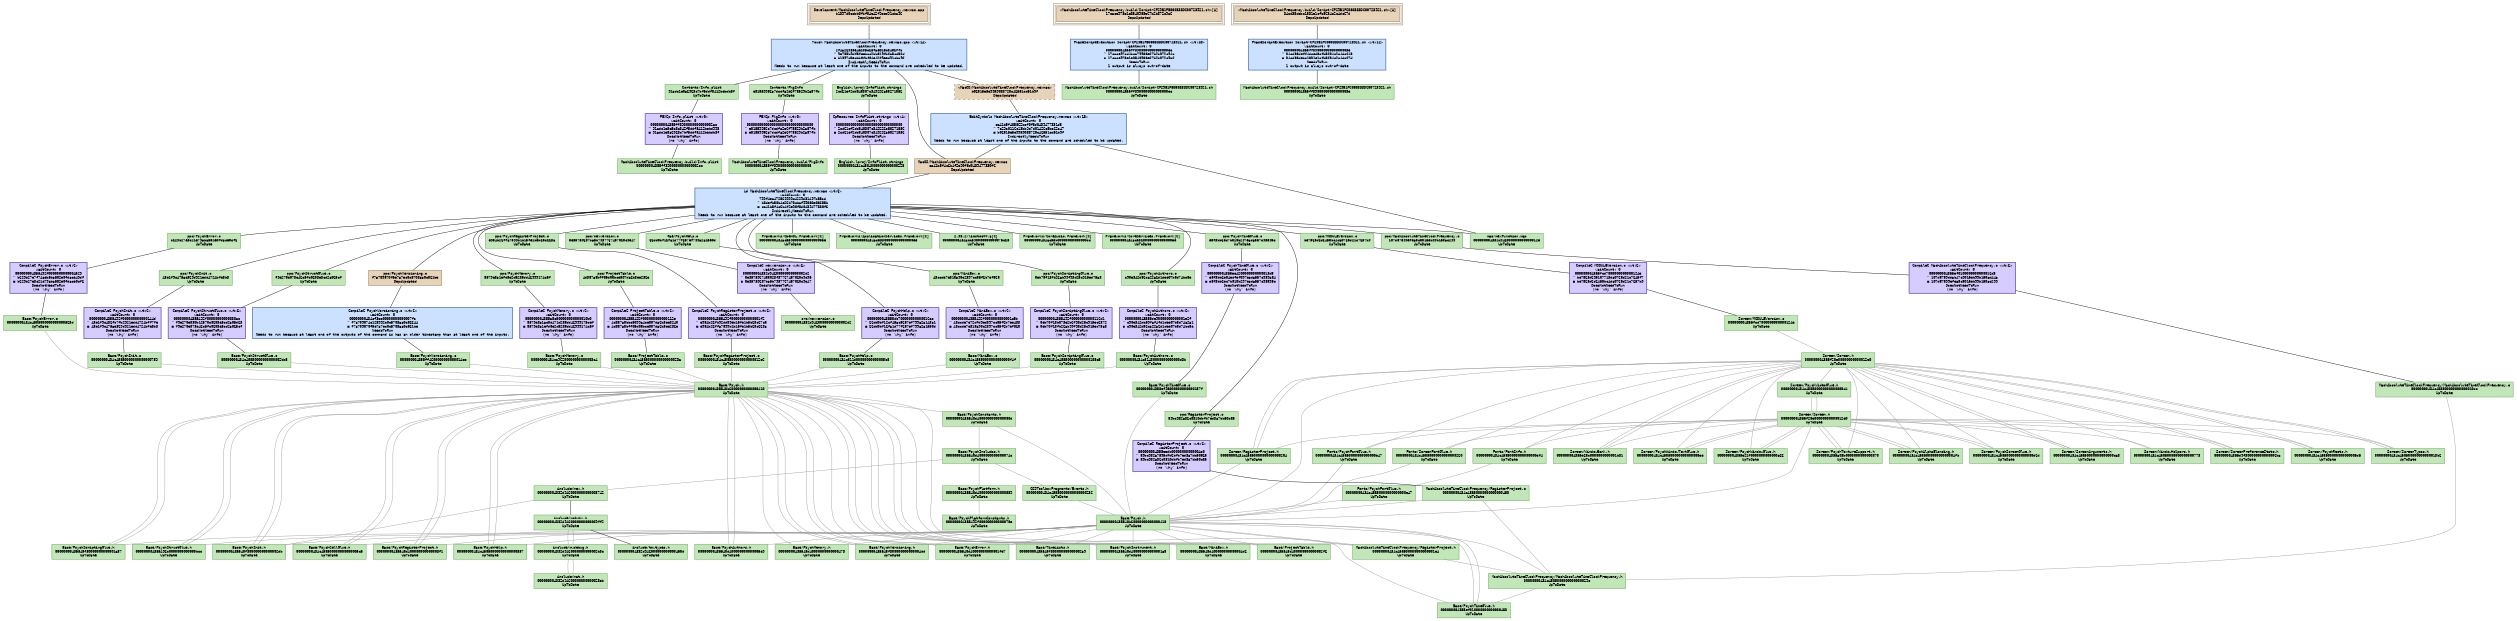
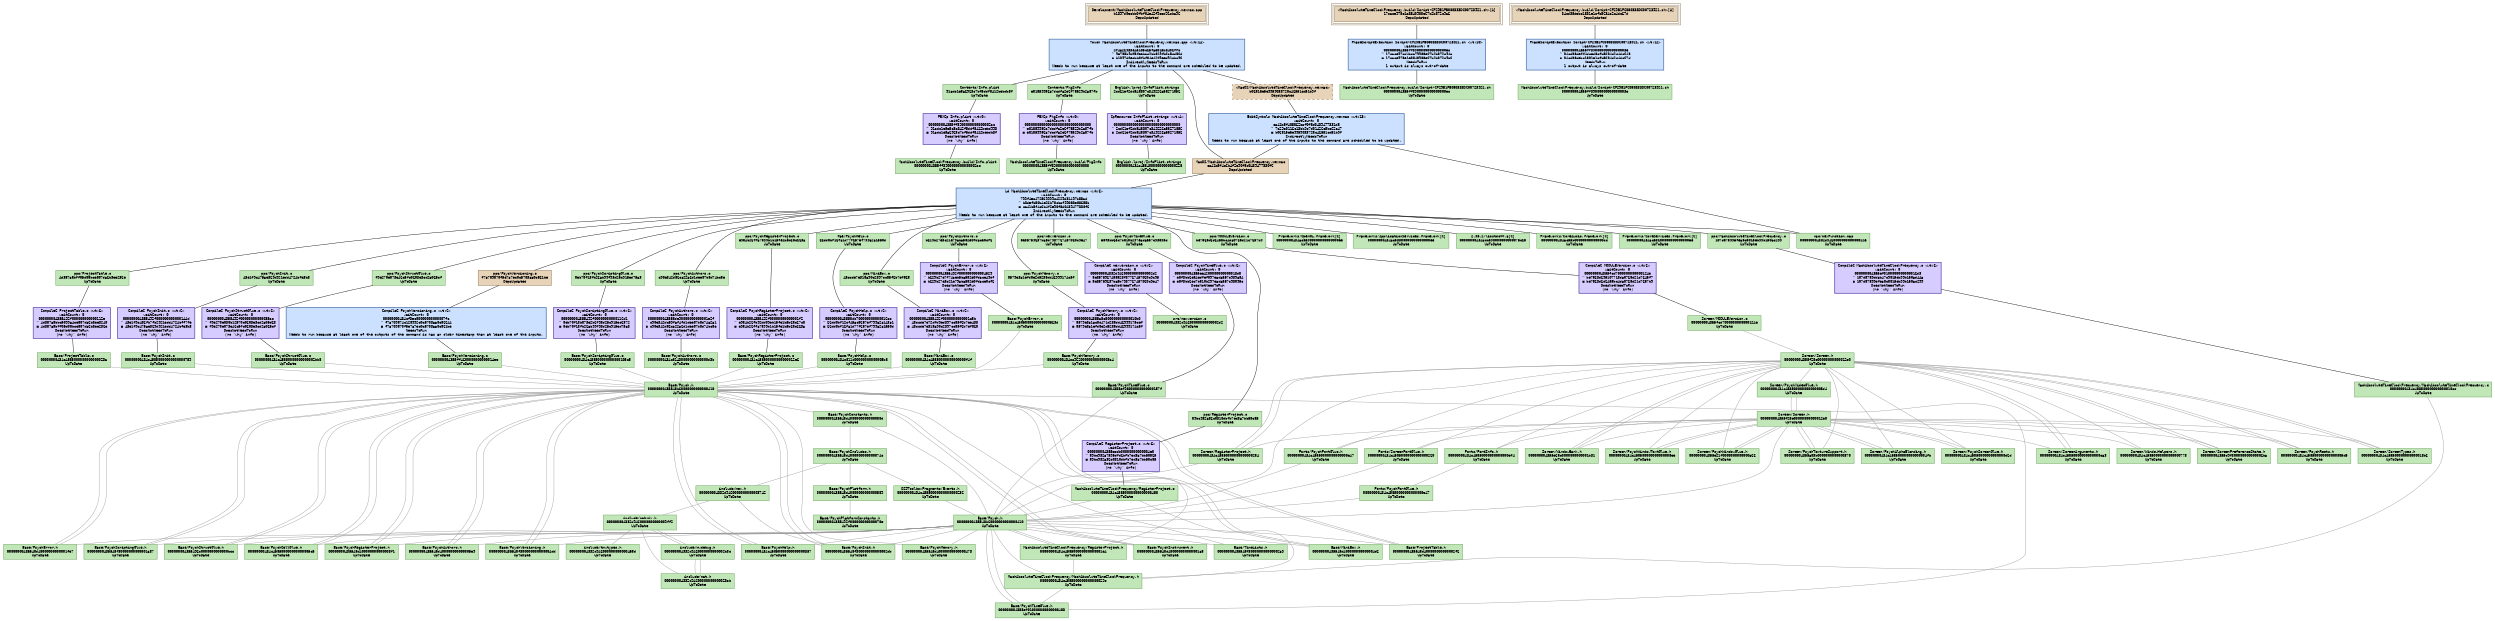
(204, 241) -> (959, 241)
(571, 508) -> (686, 508)
(618, 540) -> (621, 537)
none -> (655, 556)
